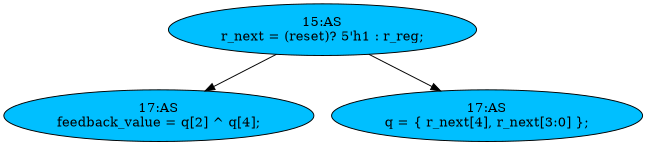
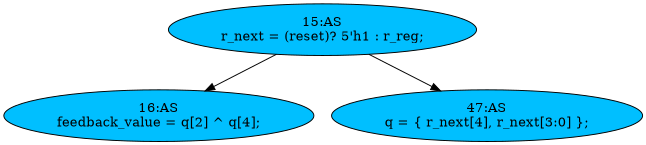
(159, 116) -> (159, 116)
(487, 116) -> (487, 116)
